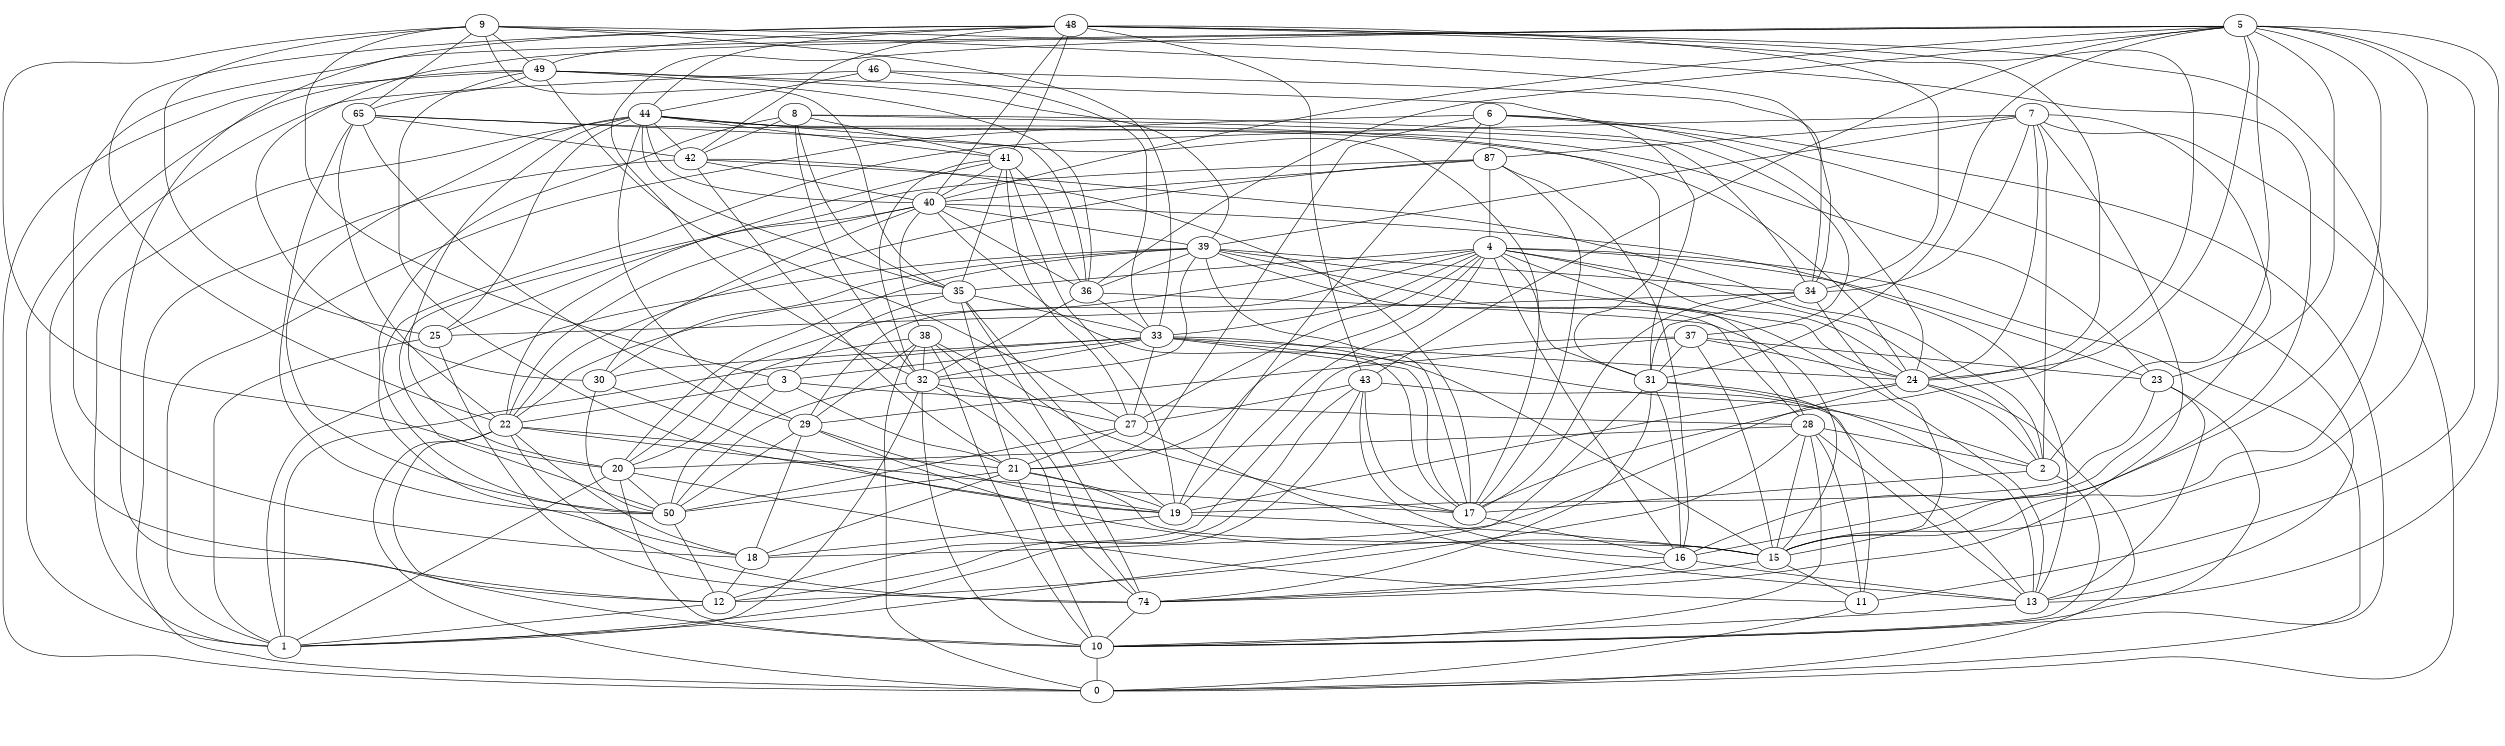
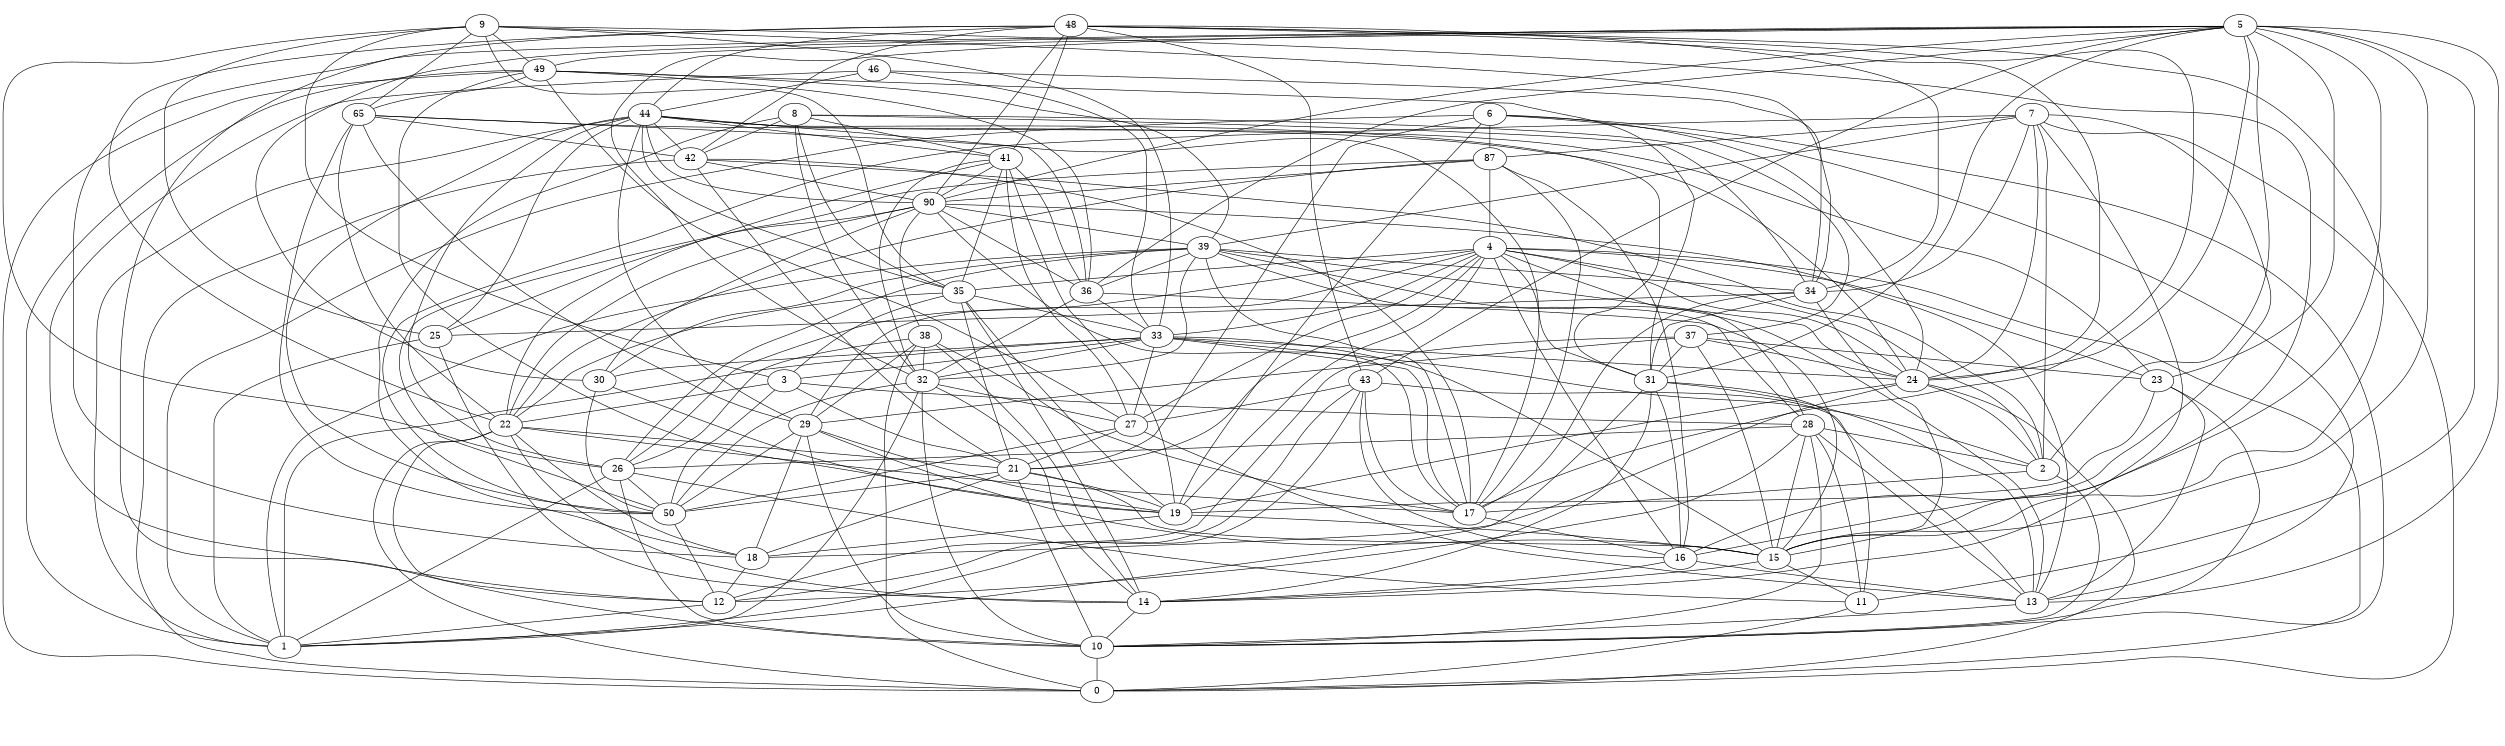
(803, 36) -> (1389, 36)
(929, 203) -> (929, 203)
(618, 470) -> (618, 470)
(1004, 505) -> (900, 613)
(1144, 603) -> (1144, 603)
